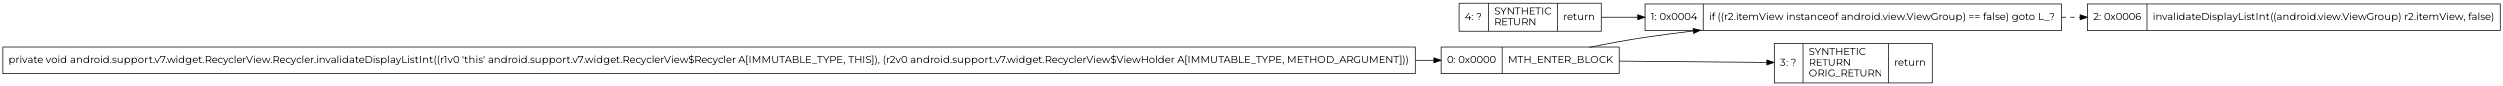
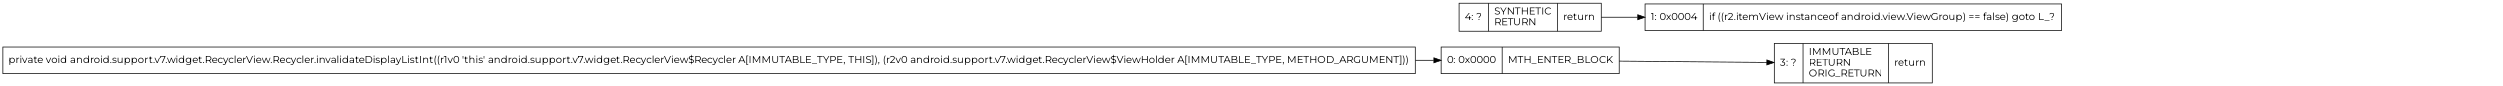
(2294, 17) -> none
(1641, 38) -> none
(1838, 52) -> (1840, 52)
